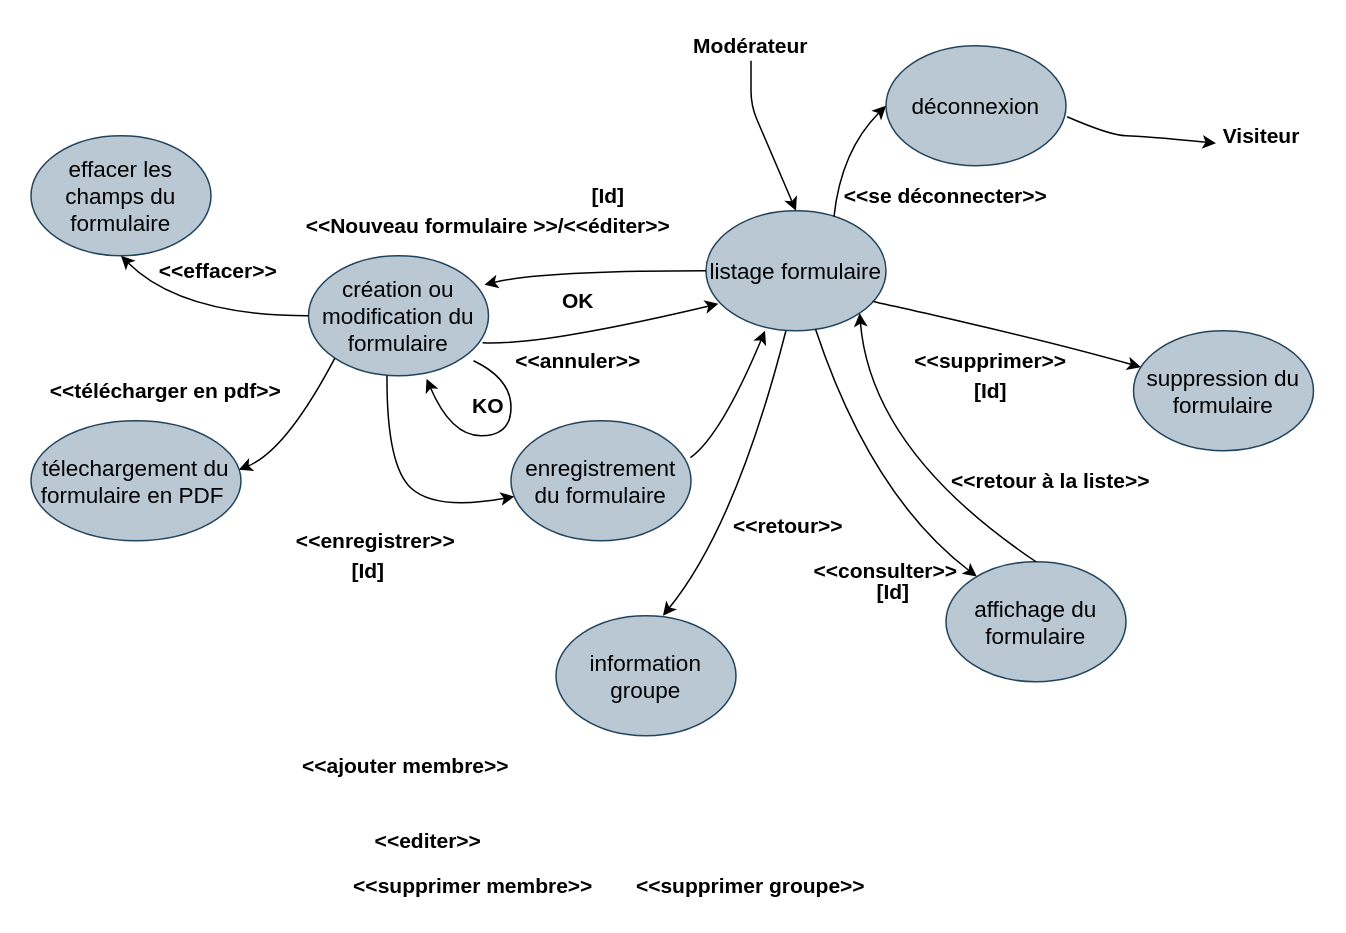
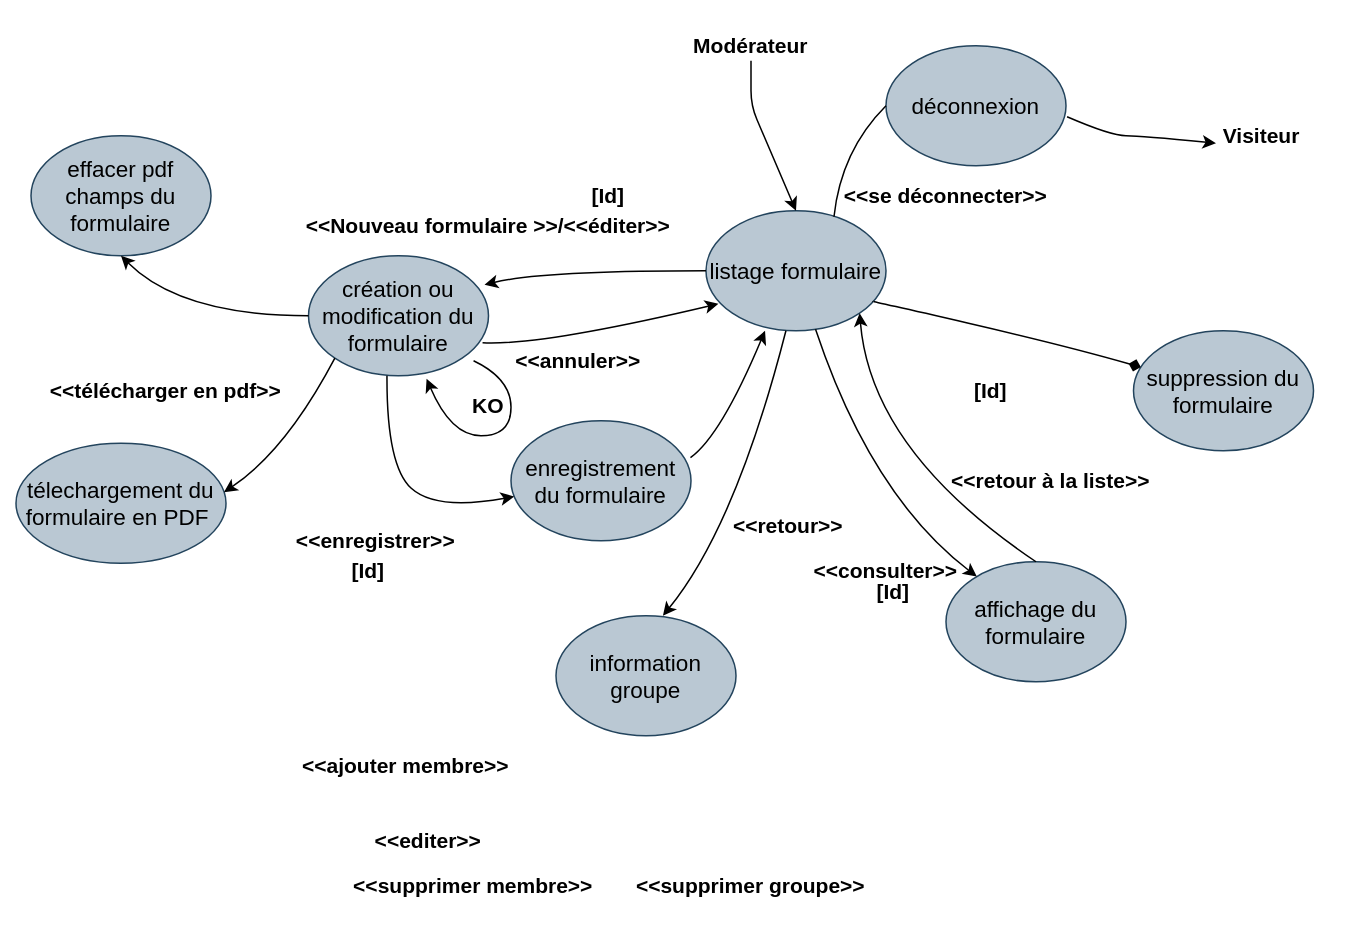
(856, 143) -> (859, 140)
(121, 196) -> (121, 196)
(218, 271) -> none
(578, 301) -> none
(991, 361) -> none
(1129, 364) -> (1128, 364)
(136, 481) -> (121, 503)
